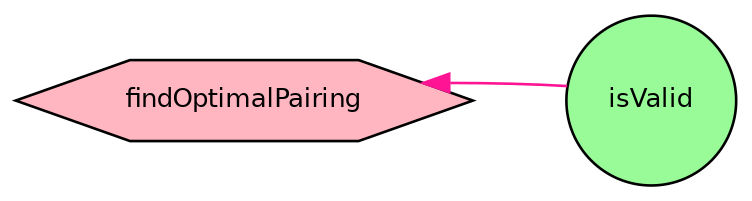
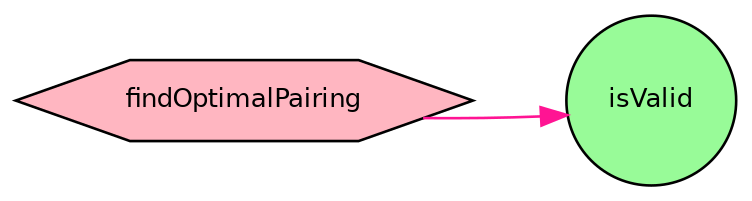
(509, 84) -> (482, 118)
